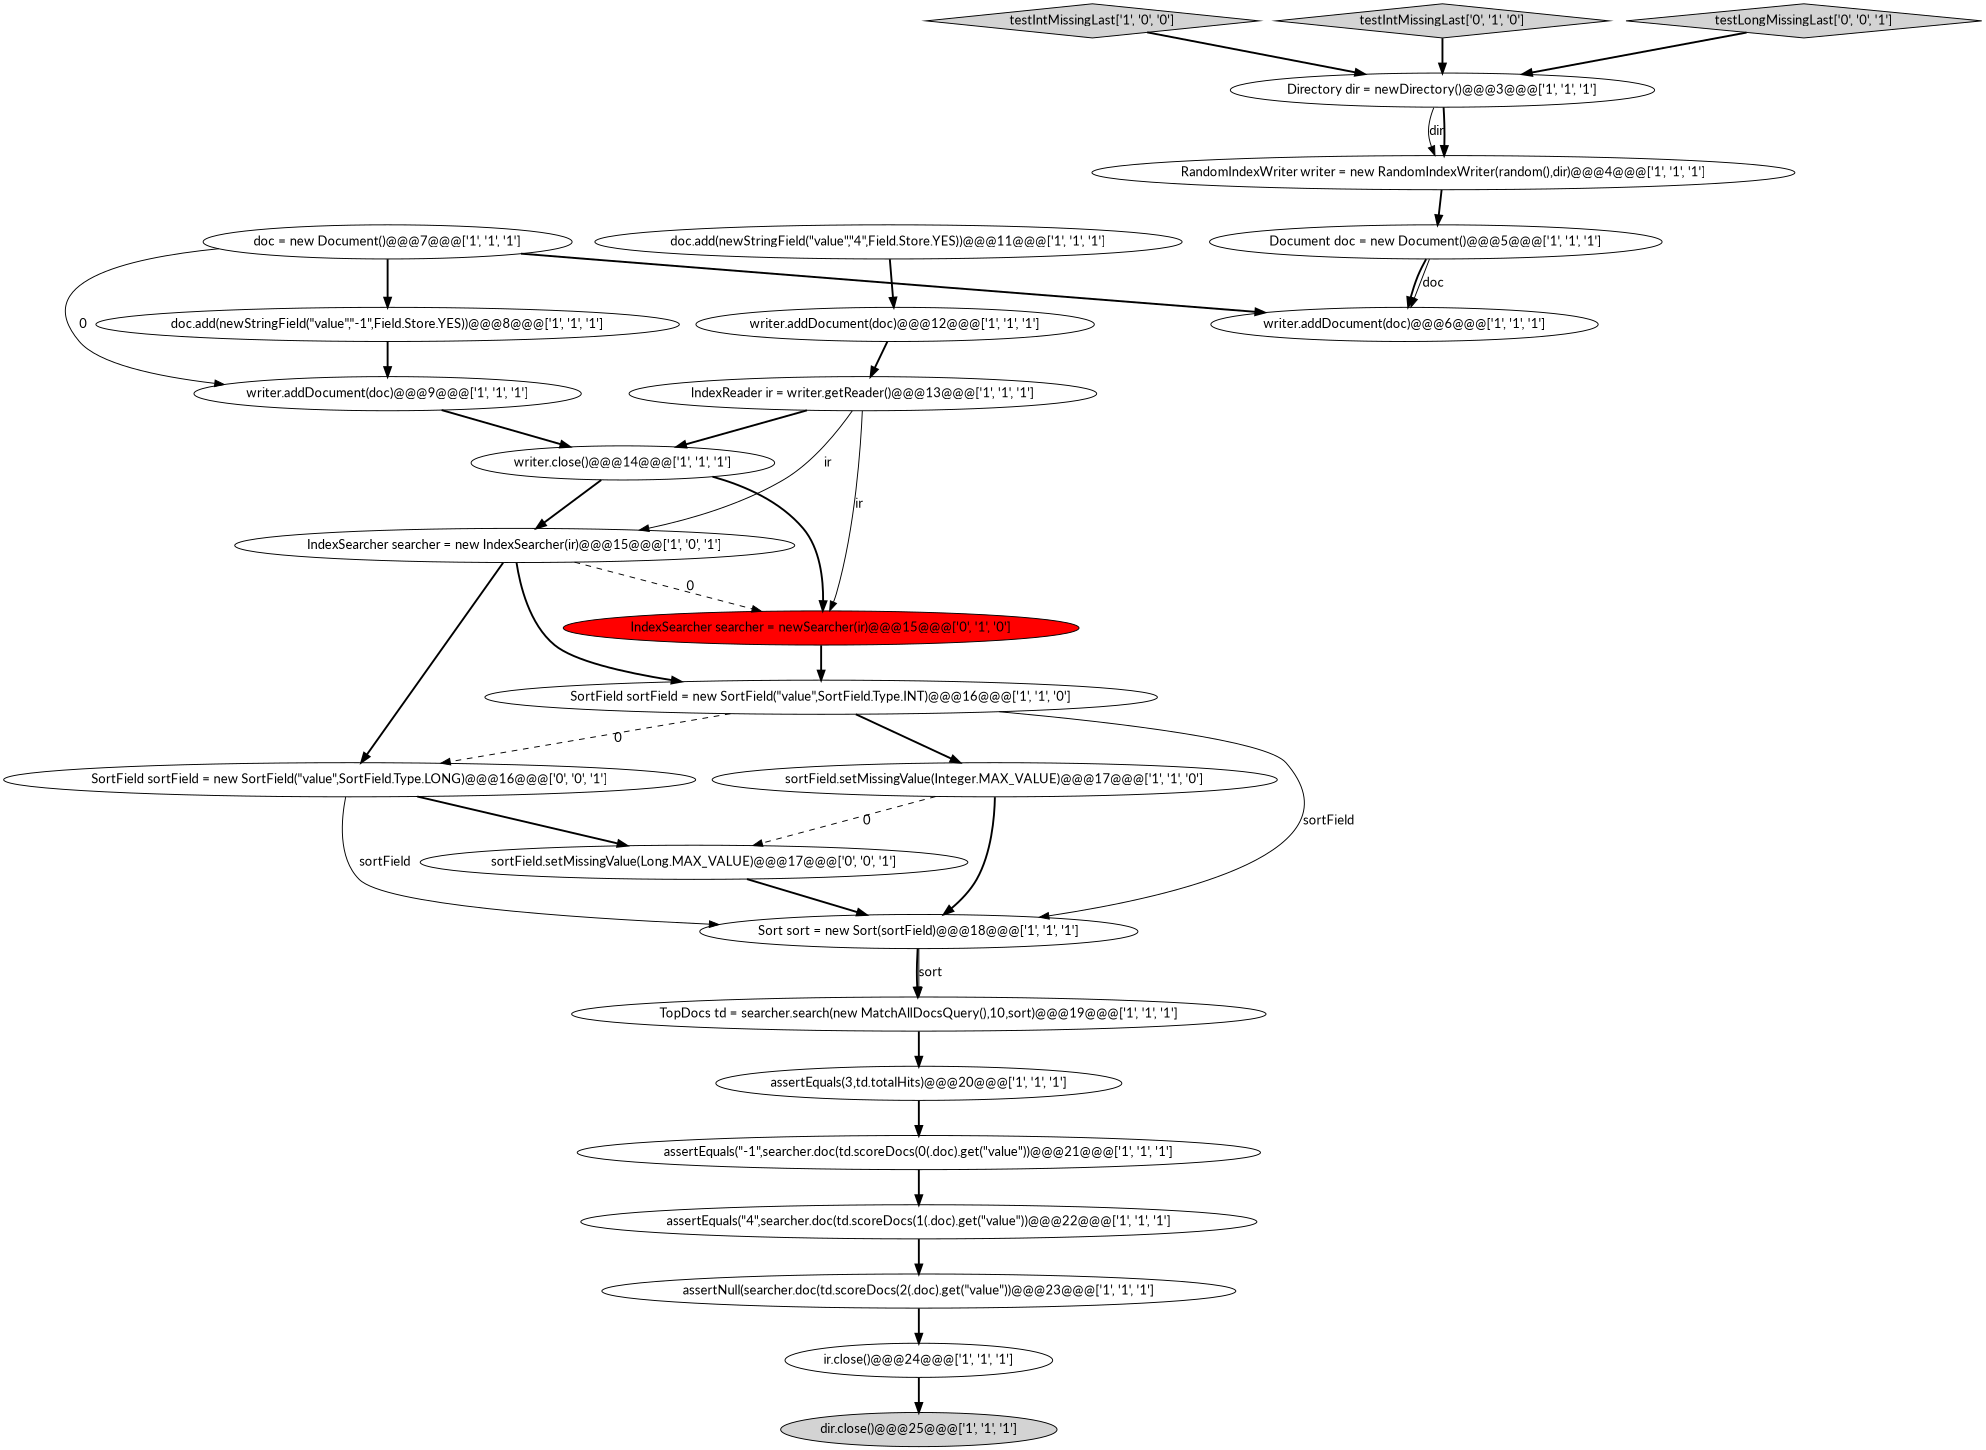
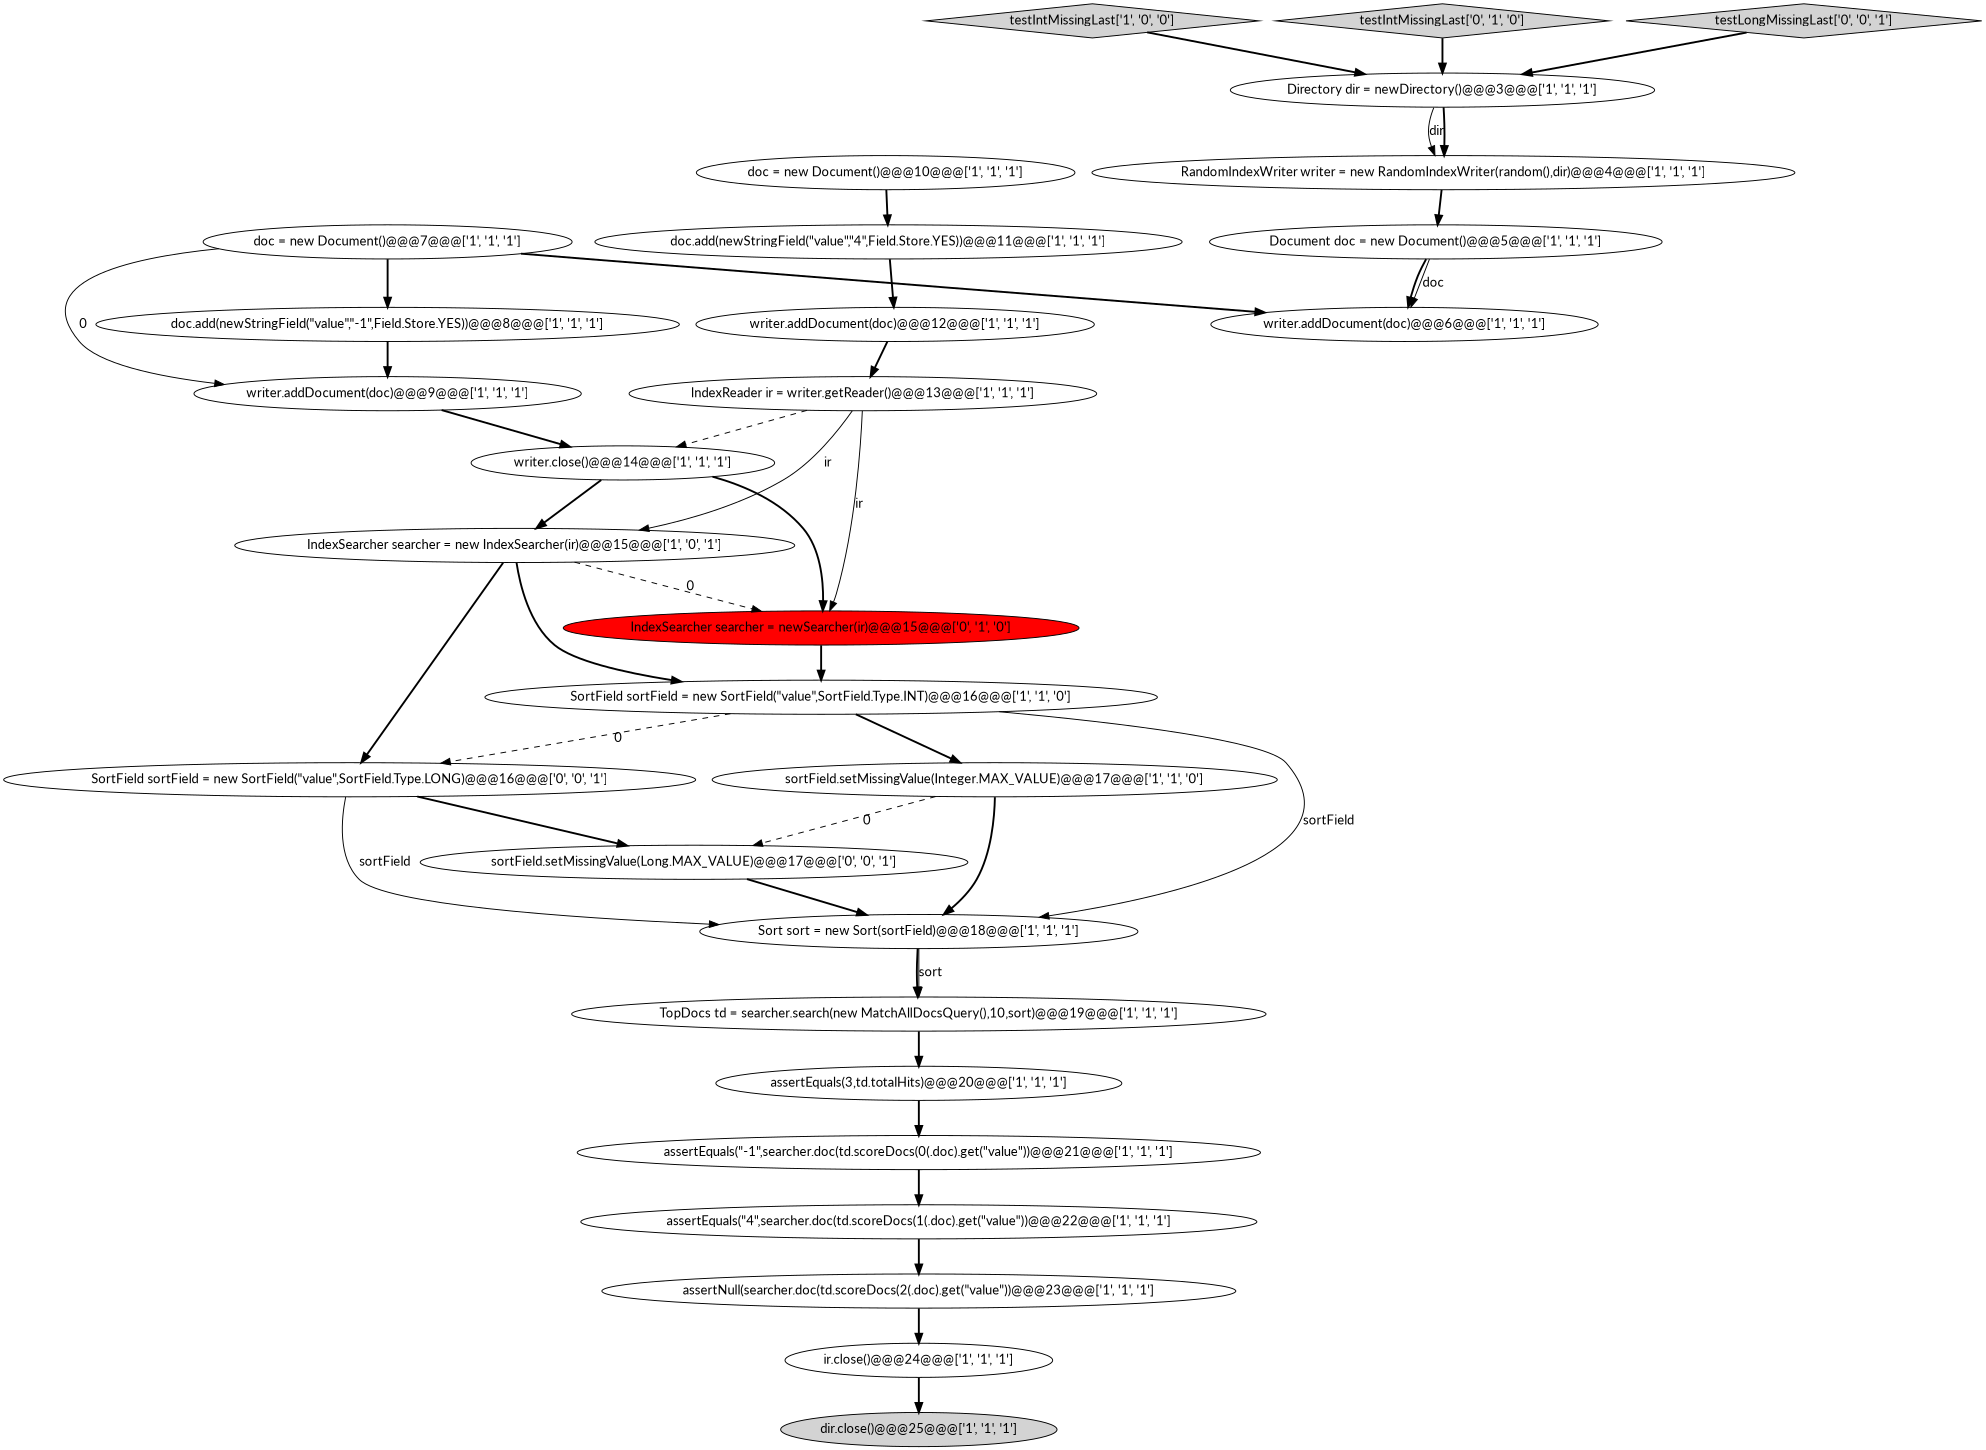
none -> (886, 173)
(746, 427) -> (746, 427)
